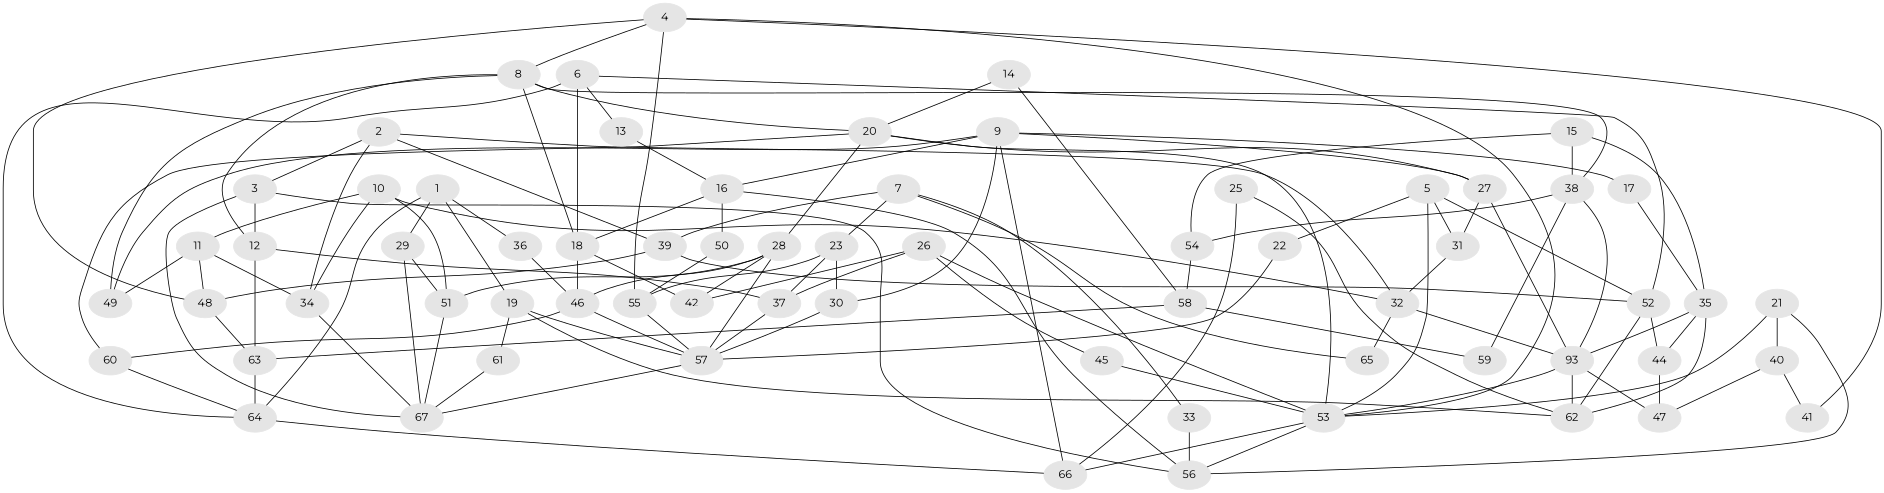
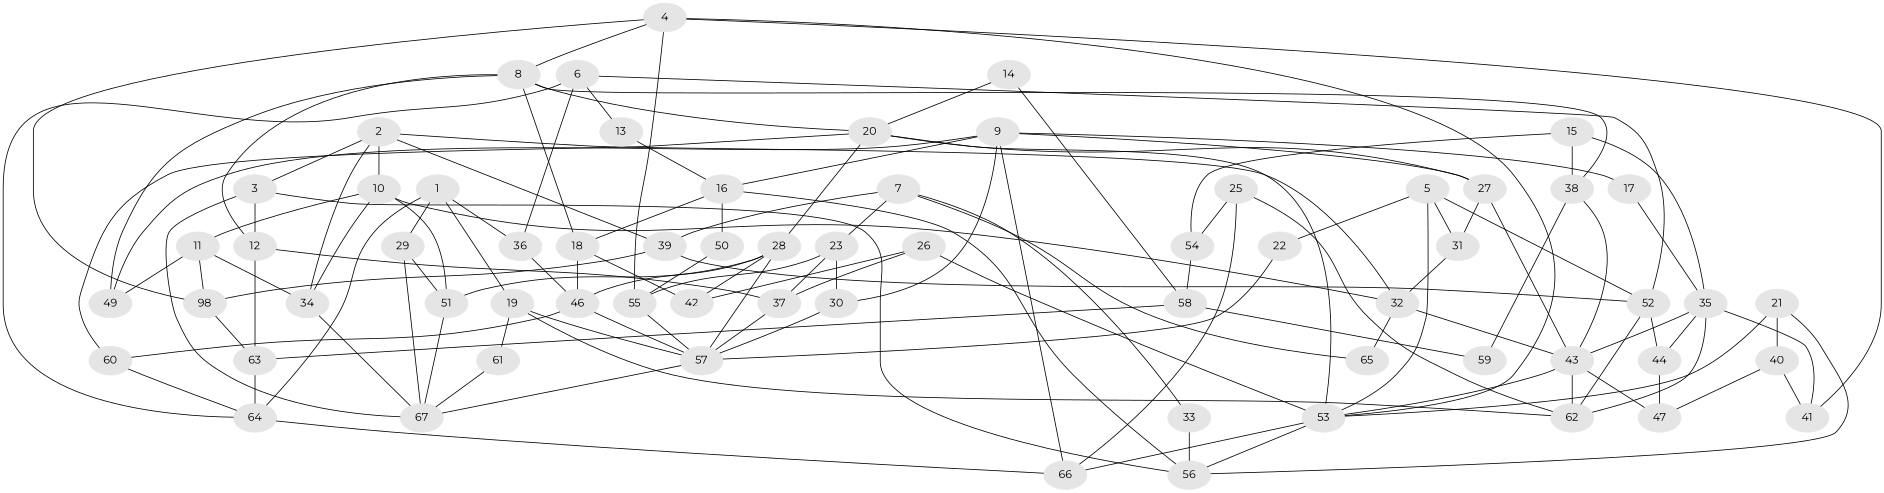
(578, 160) -> (545, 171)
none -> (379, 161)
(1382, 218) -> (1214, 218)
(205, 303) -> (205, 303)
none -> (1793, 338)
(1102, 361) -> none
(1572, 361) -> (1572, 361)
